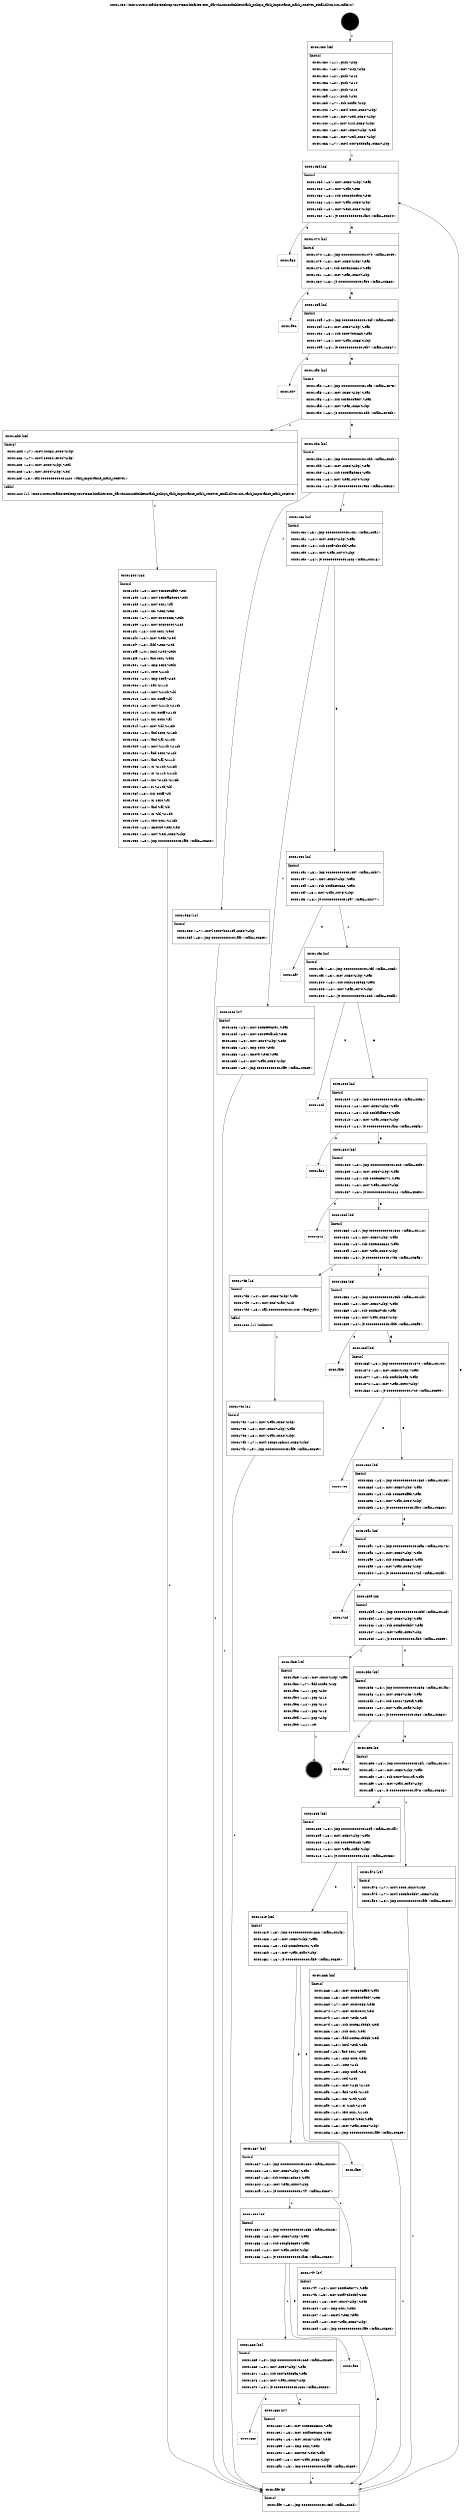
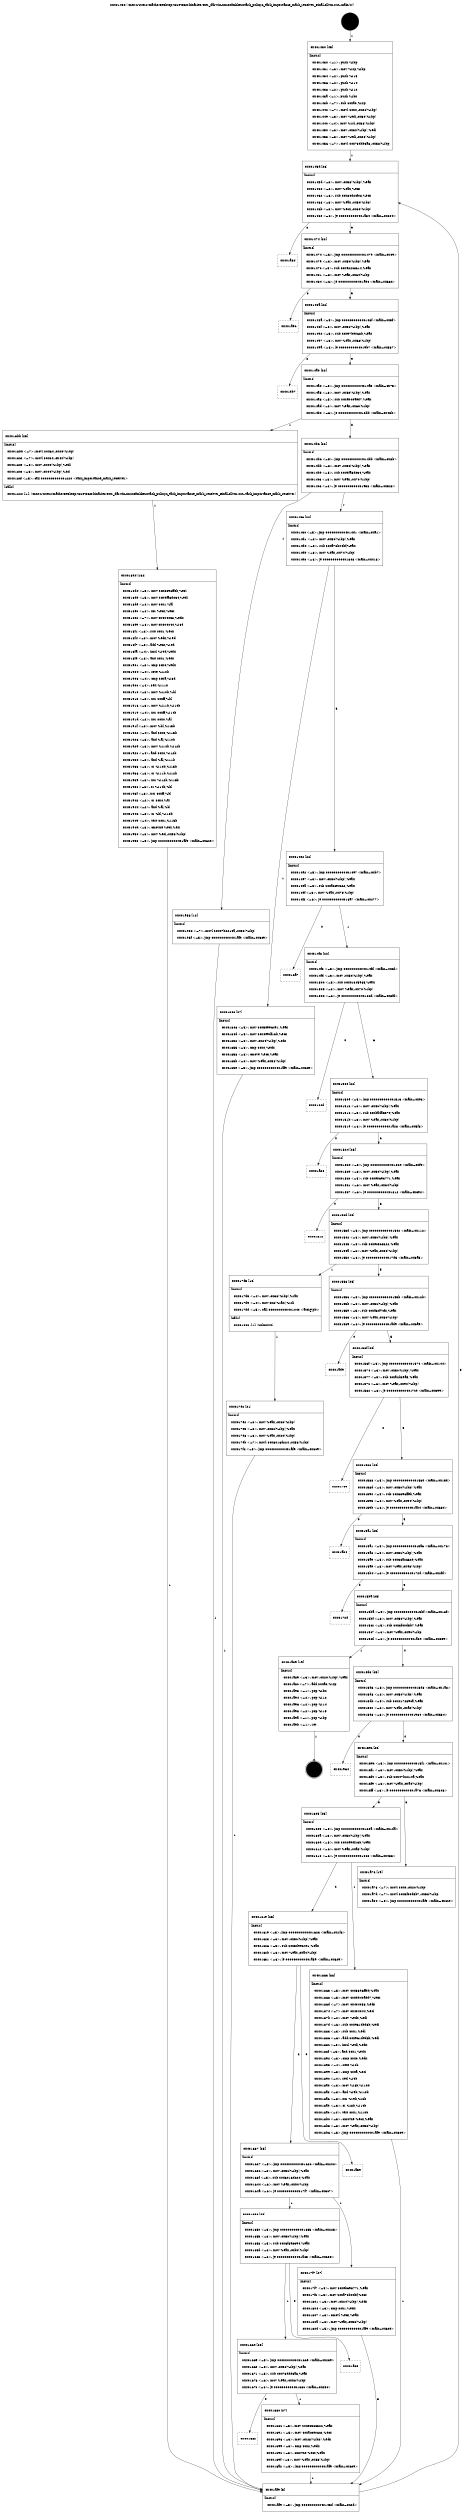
(406, 1802) -> (406, 1802)
(411, 2214) -> none
